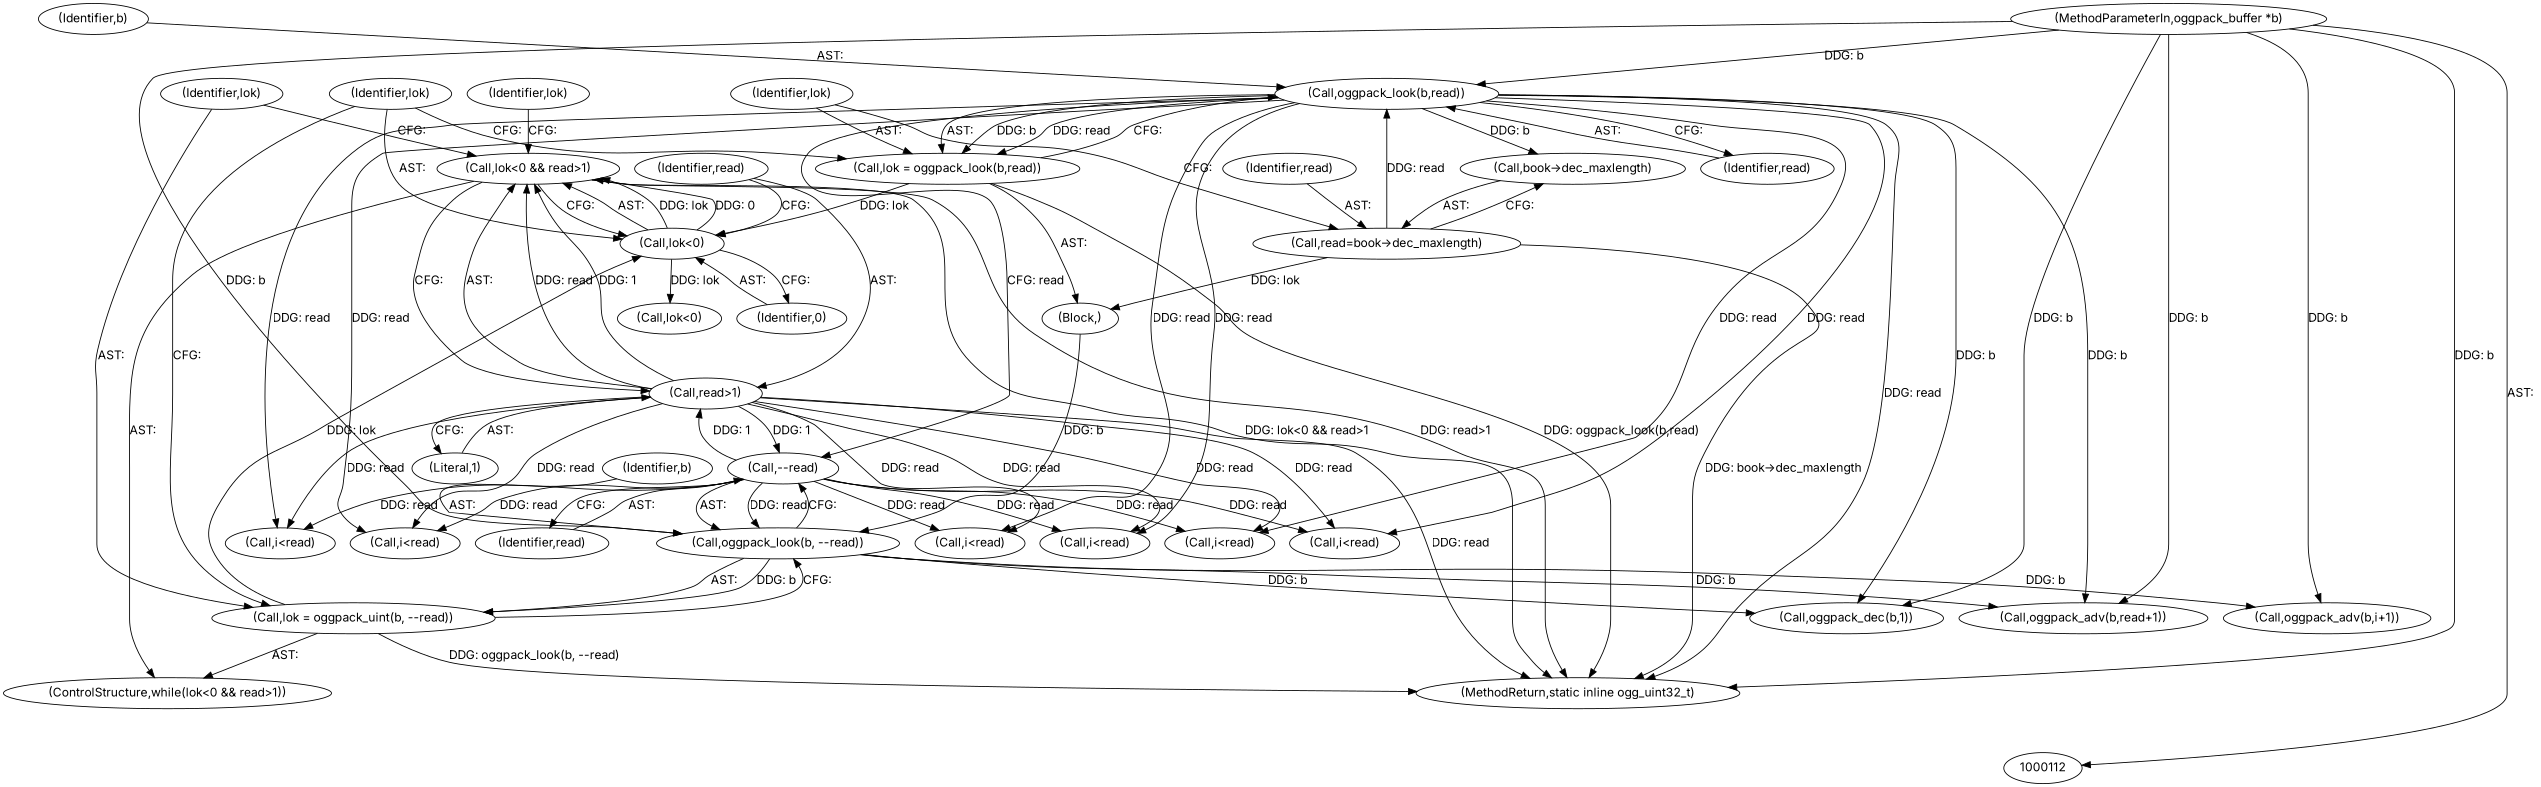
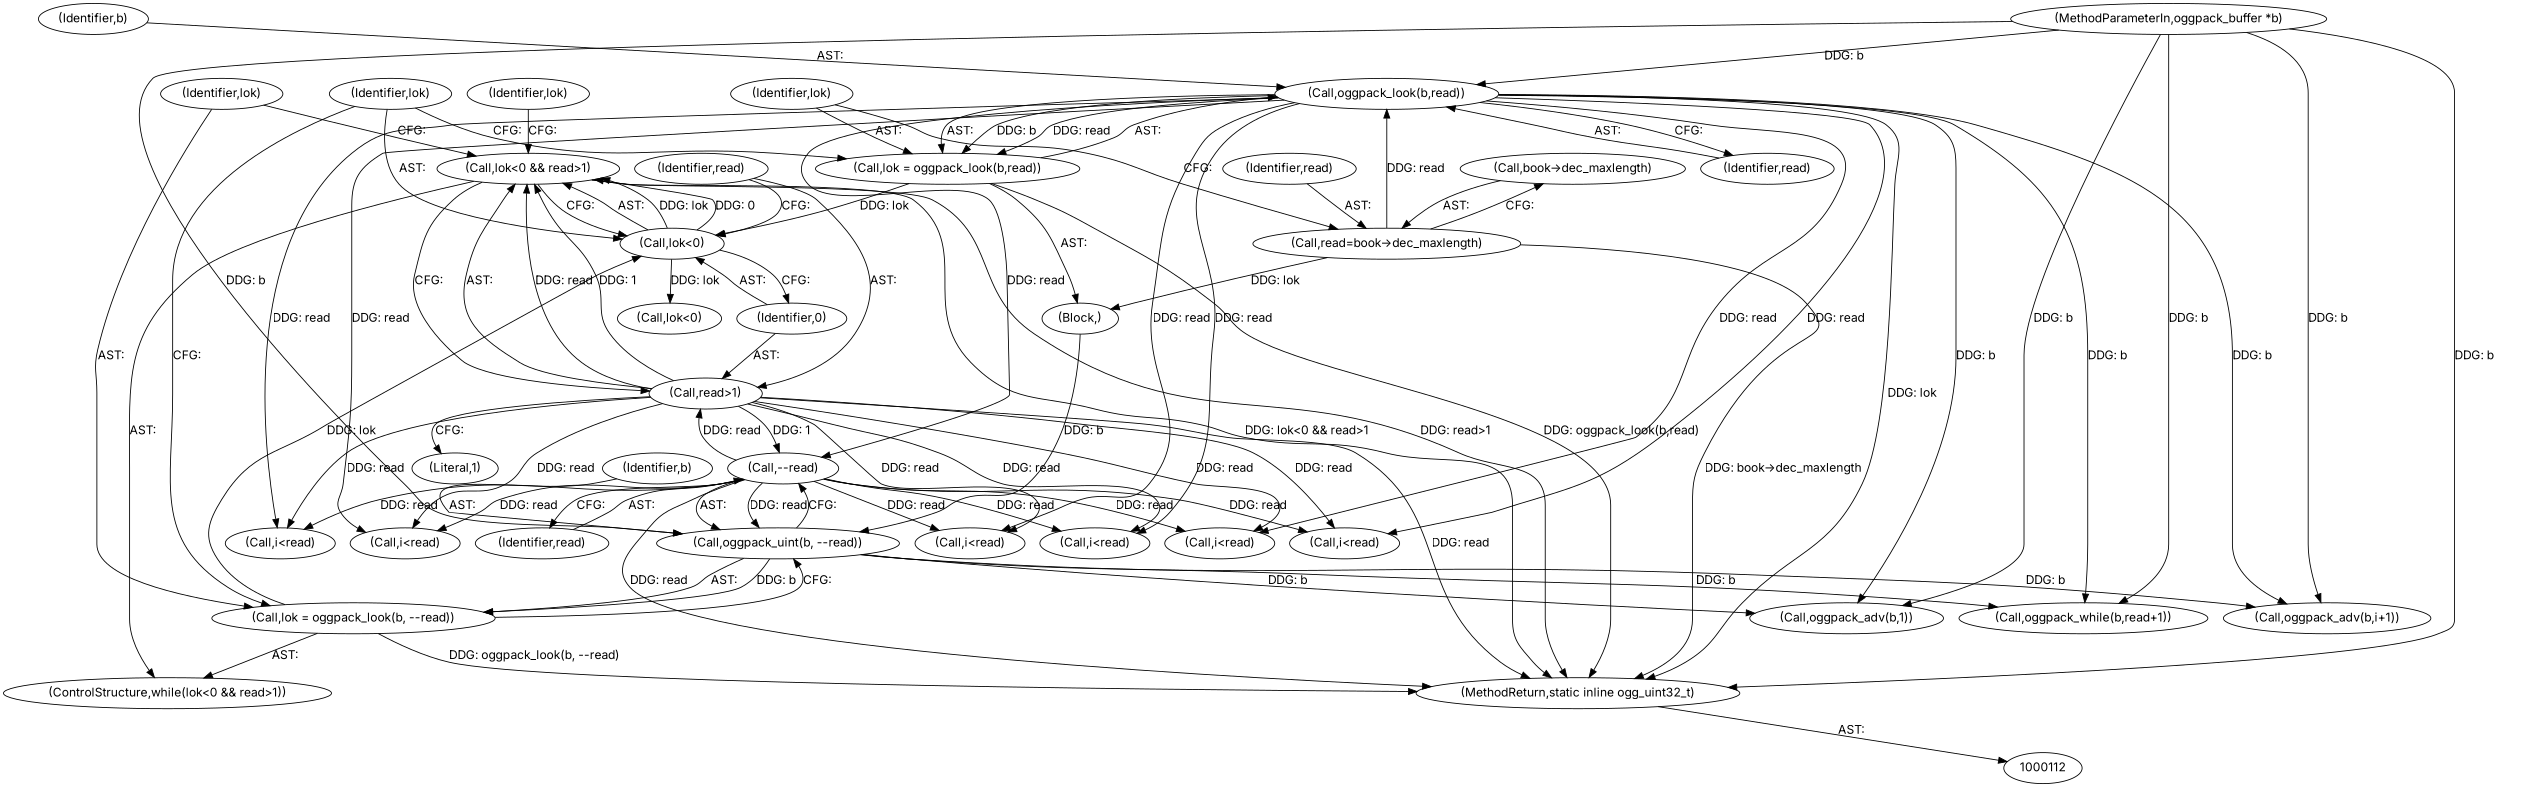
(1476, 130) -> (2055, 149)
(1150, 131) -> (1150, 131)
(1036, 281) -> (1036, 281)
(1913, 394) -> (1913, 394)
(506, 417) -> (752, 353)
(732, 431) -> (732, 431)
(2507, 500) -> (1828, 733)
(778, 543) -> (778, 543)
(353, 618) -> (353, 618)
(1847, 618) -> (1847, 618)
(2083, 618) -> (2083, 618)
none -> (933, 652)
